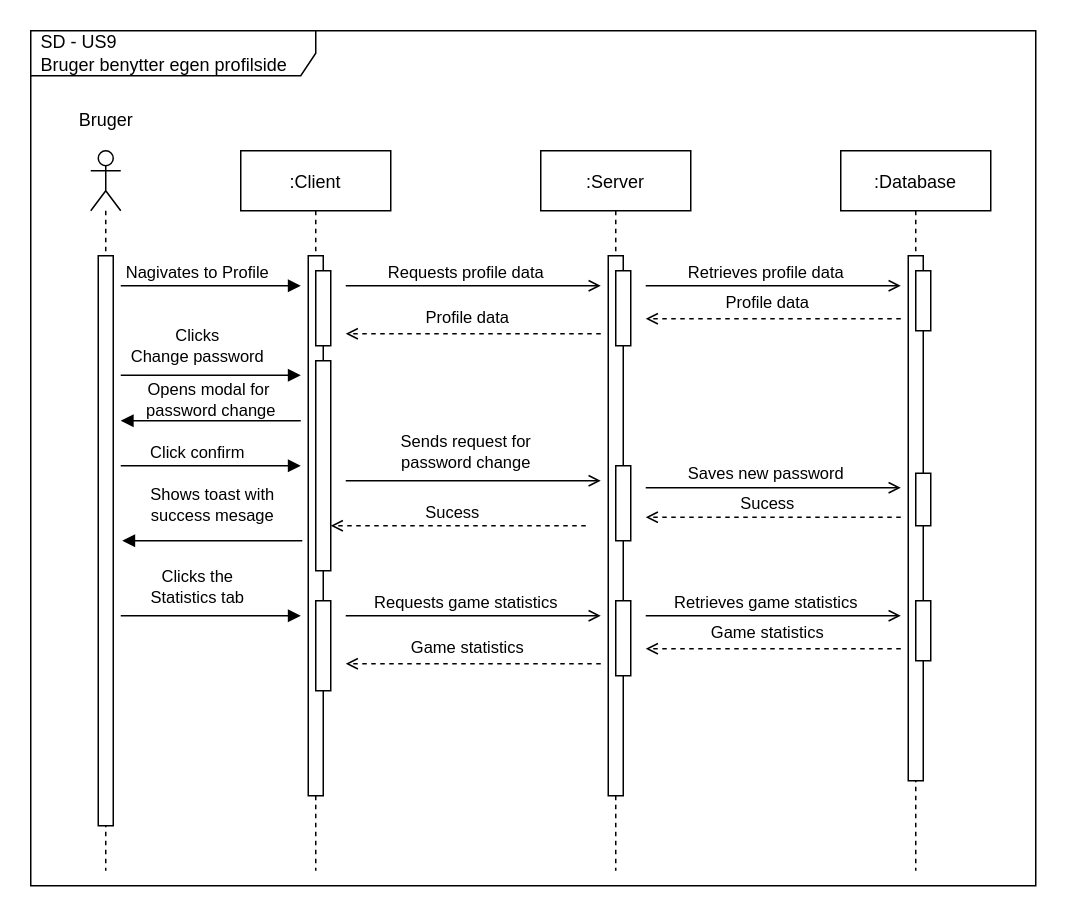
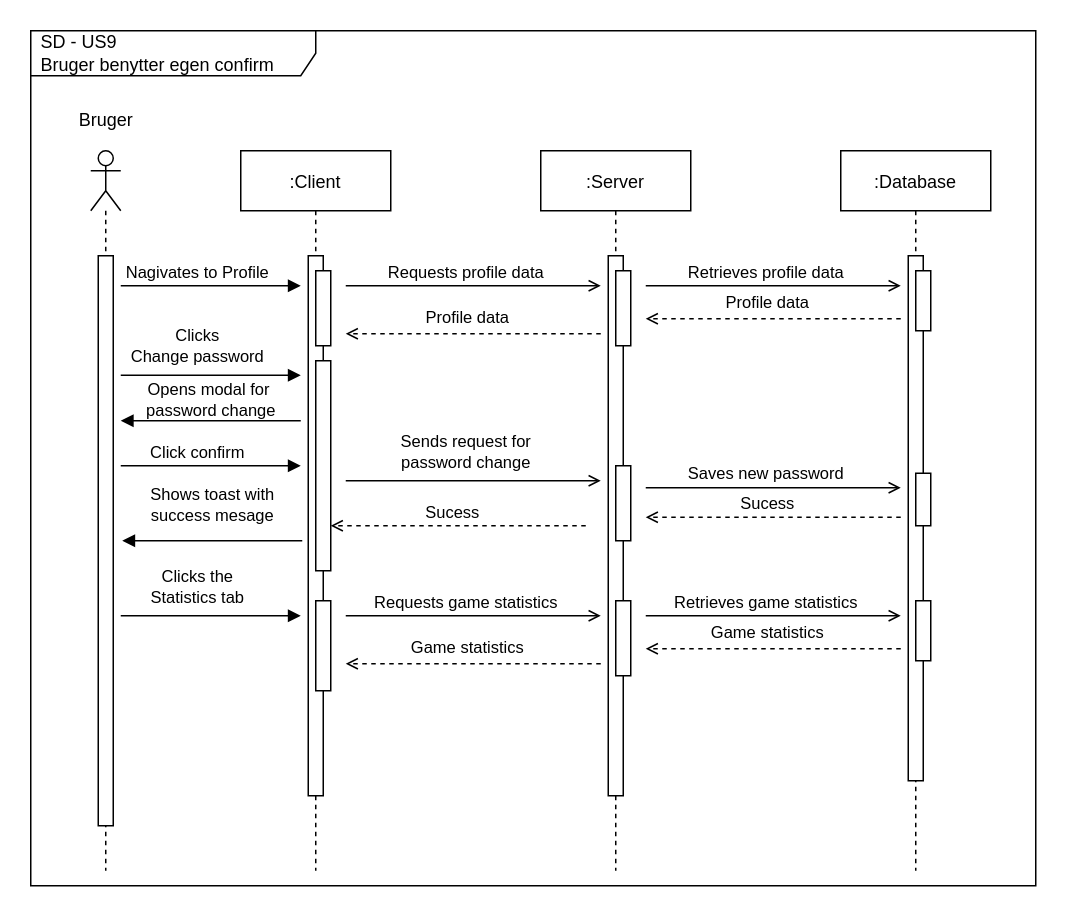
(179, 53) -> (173, 53)
